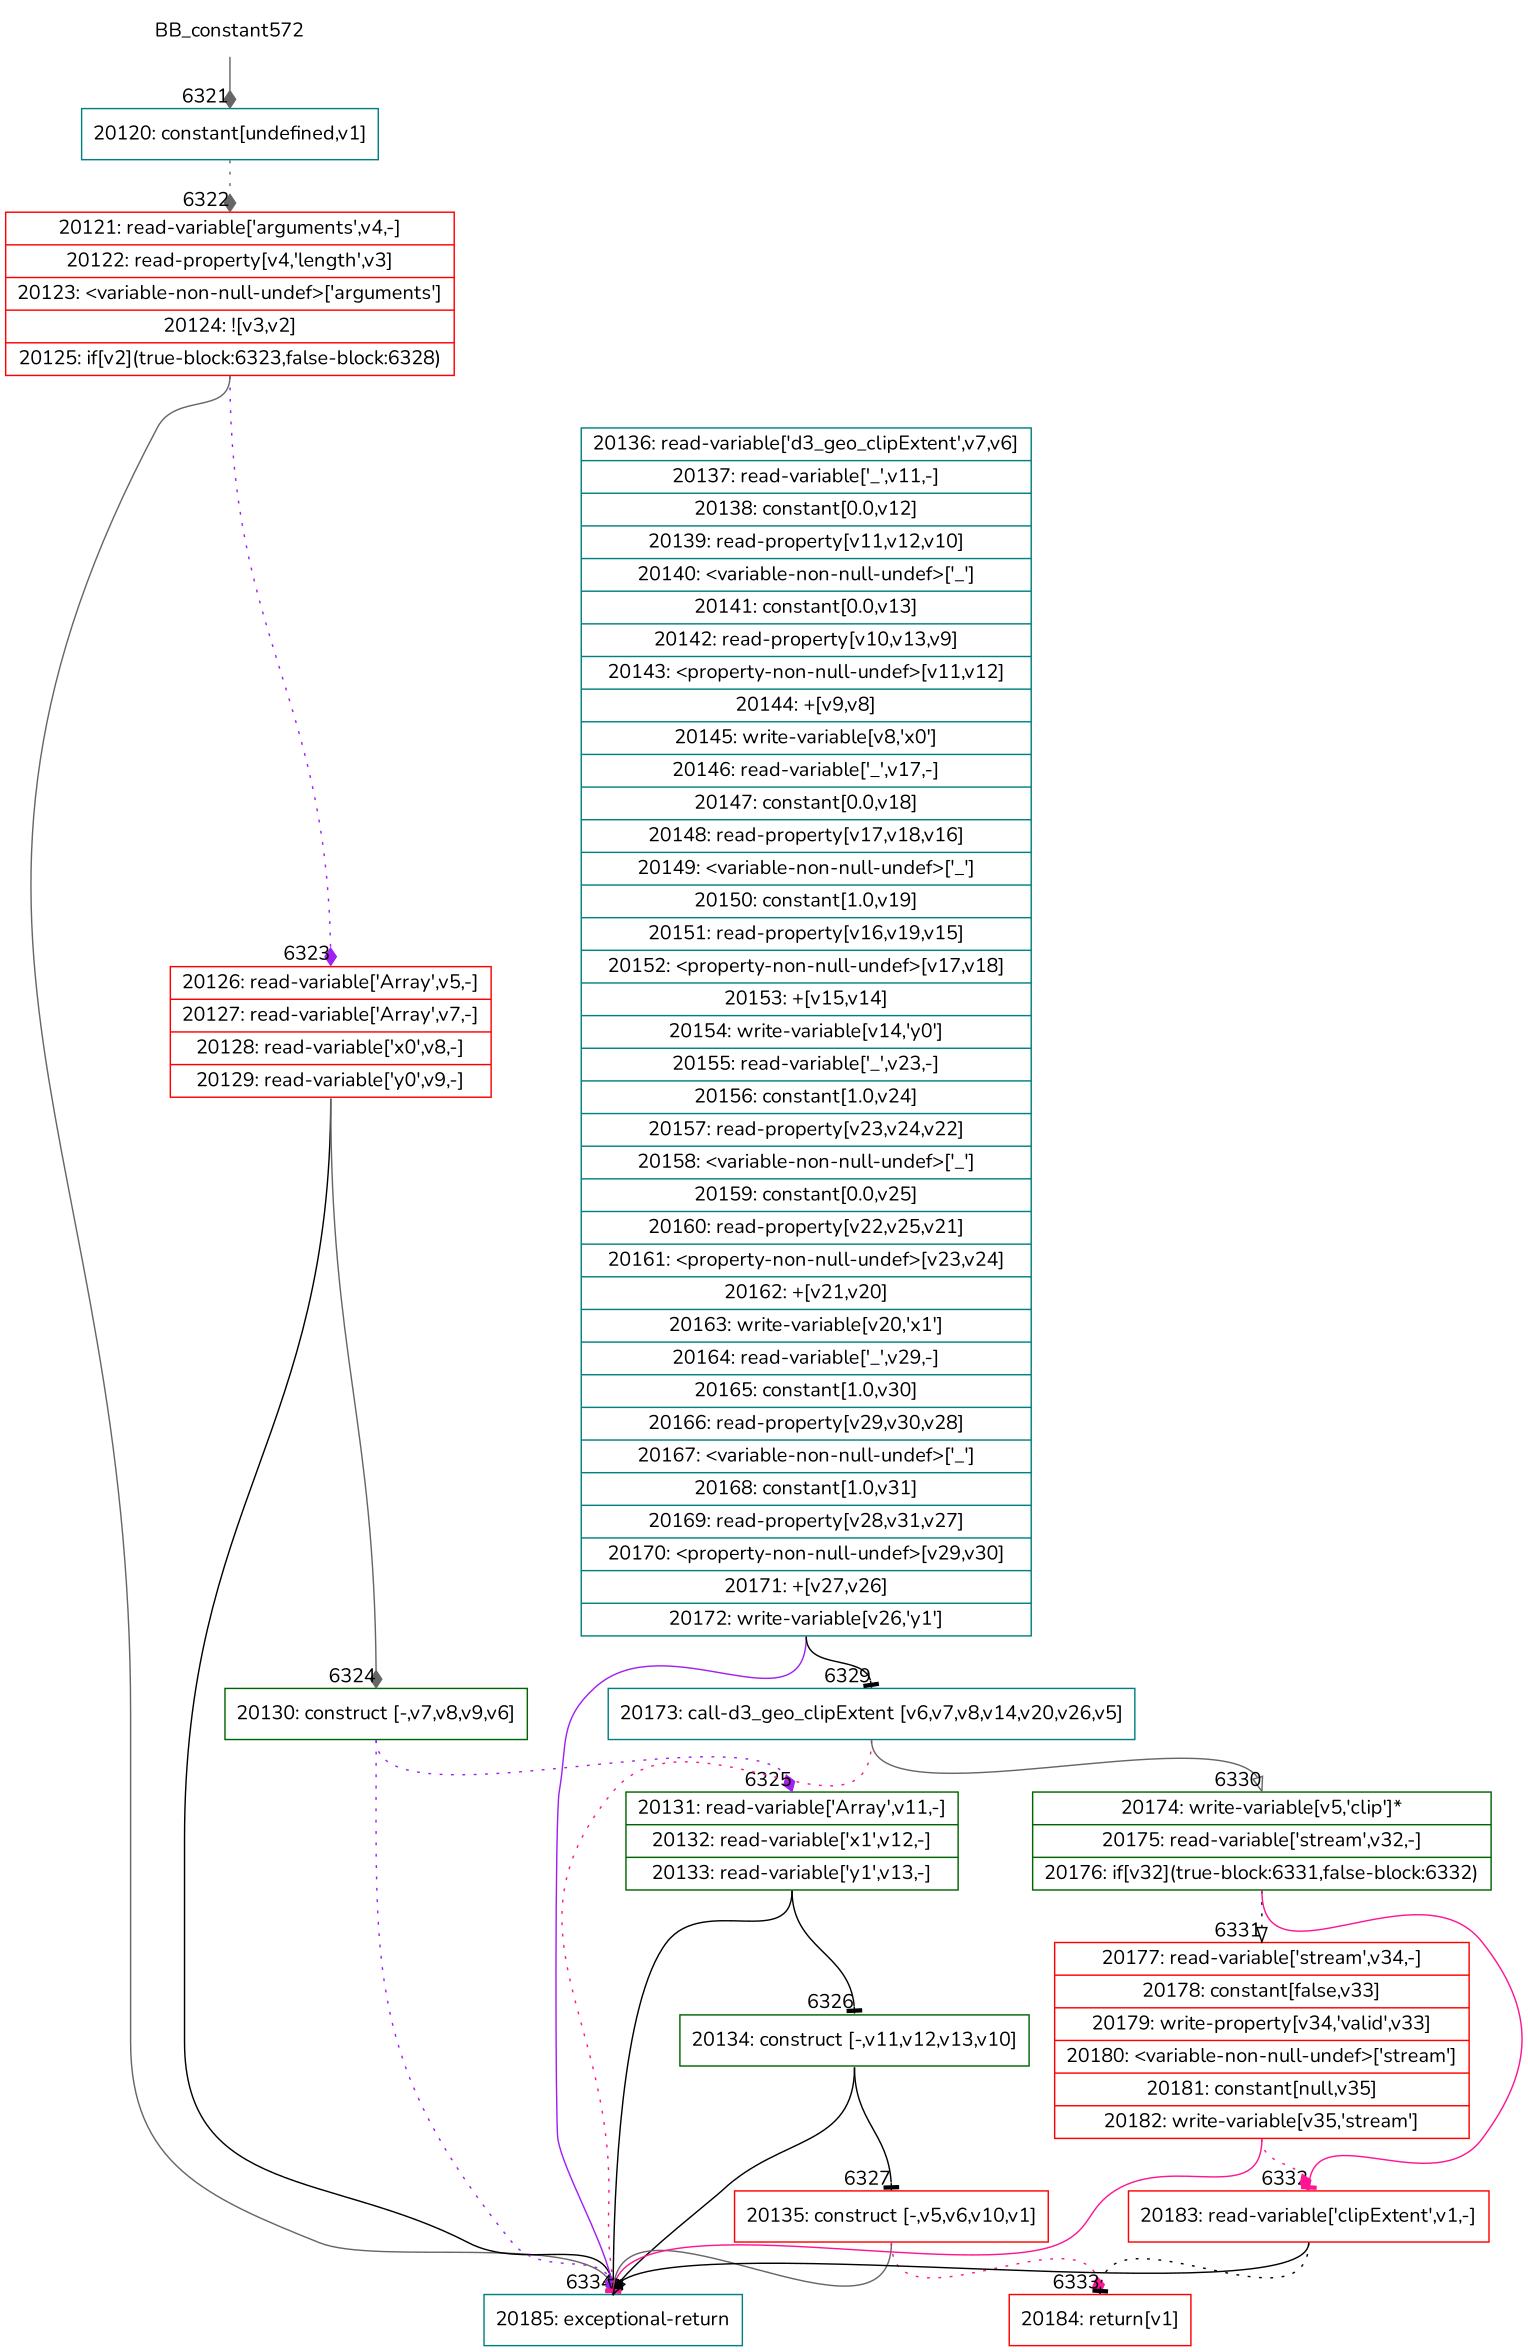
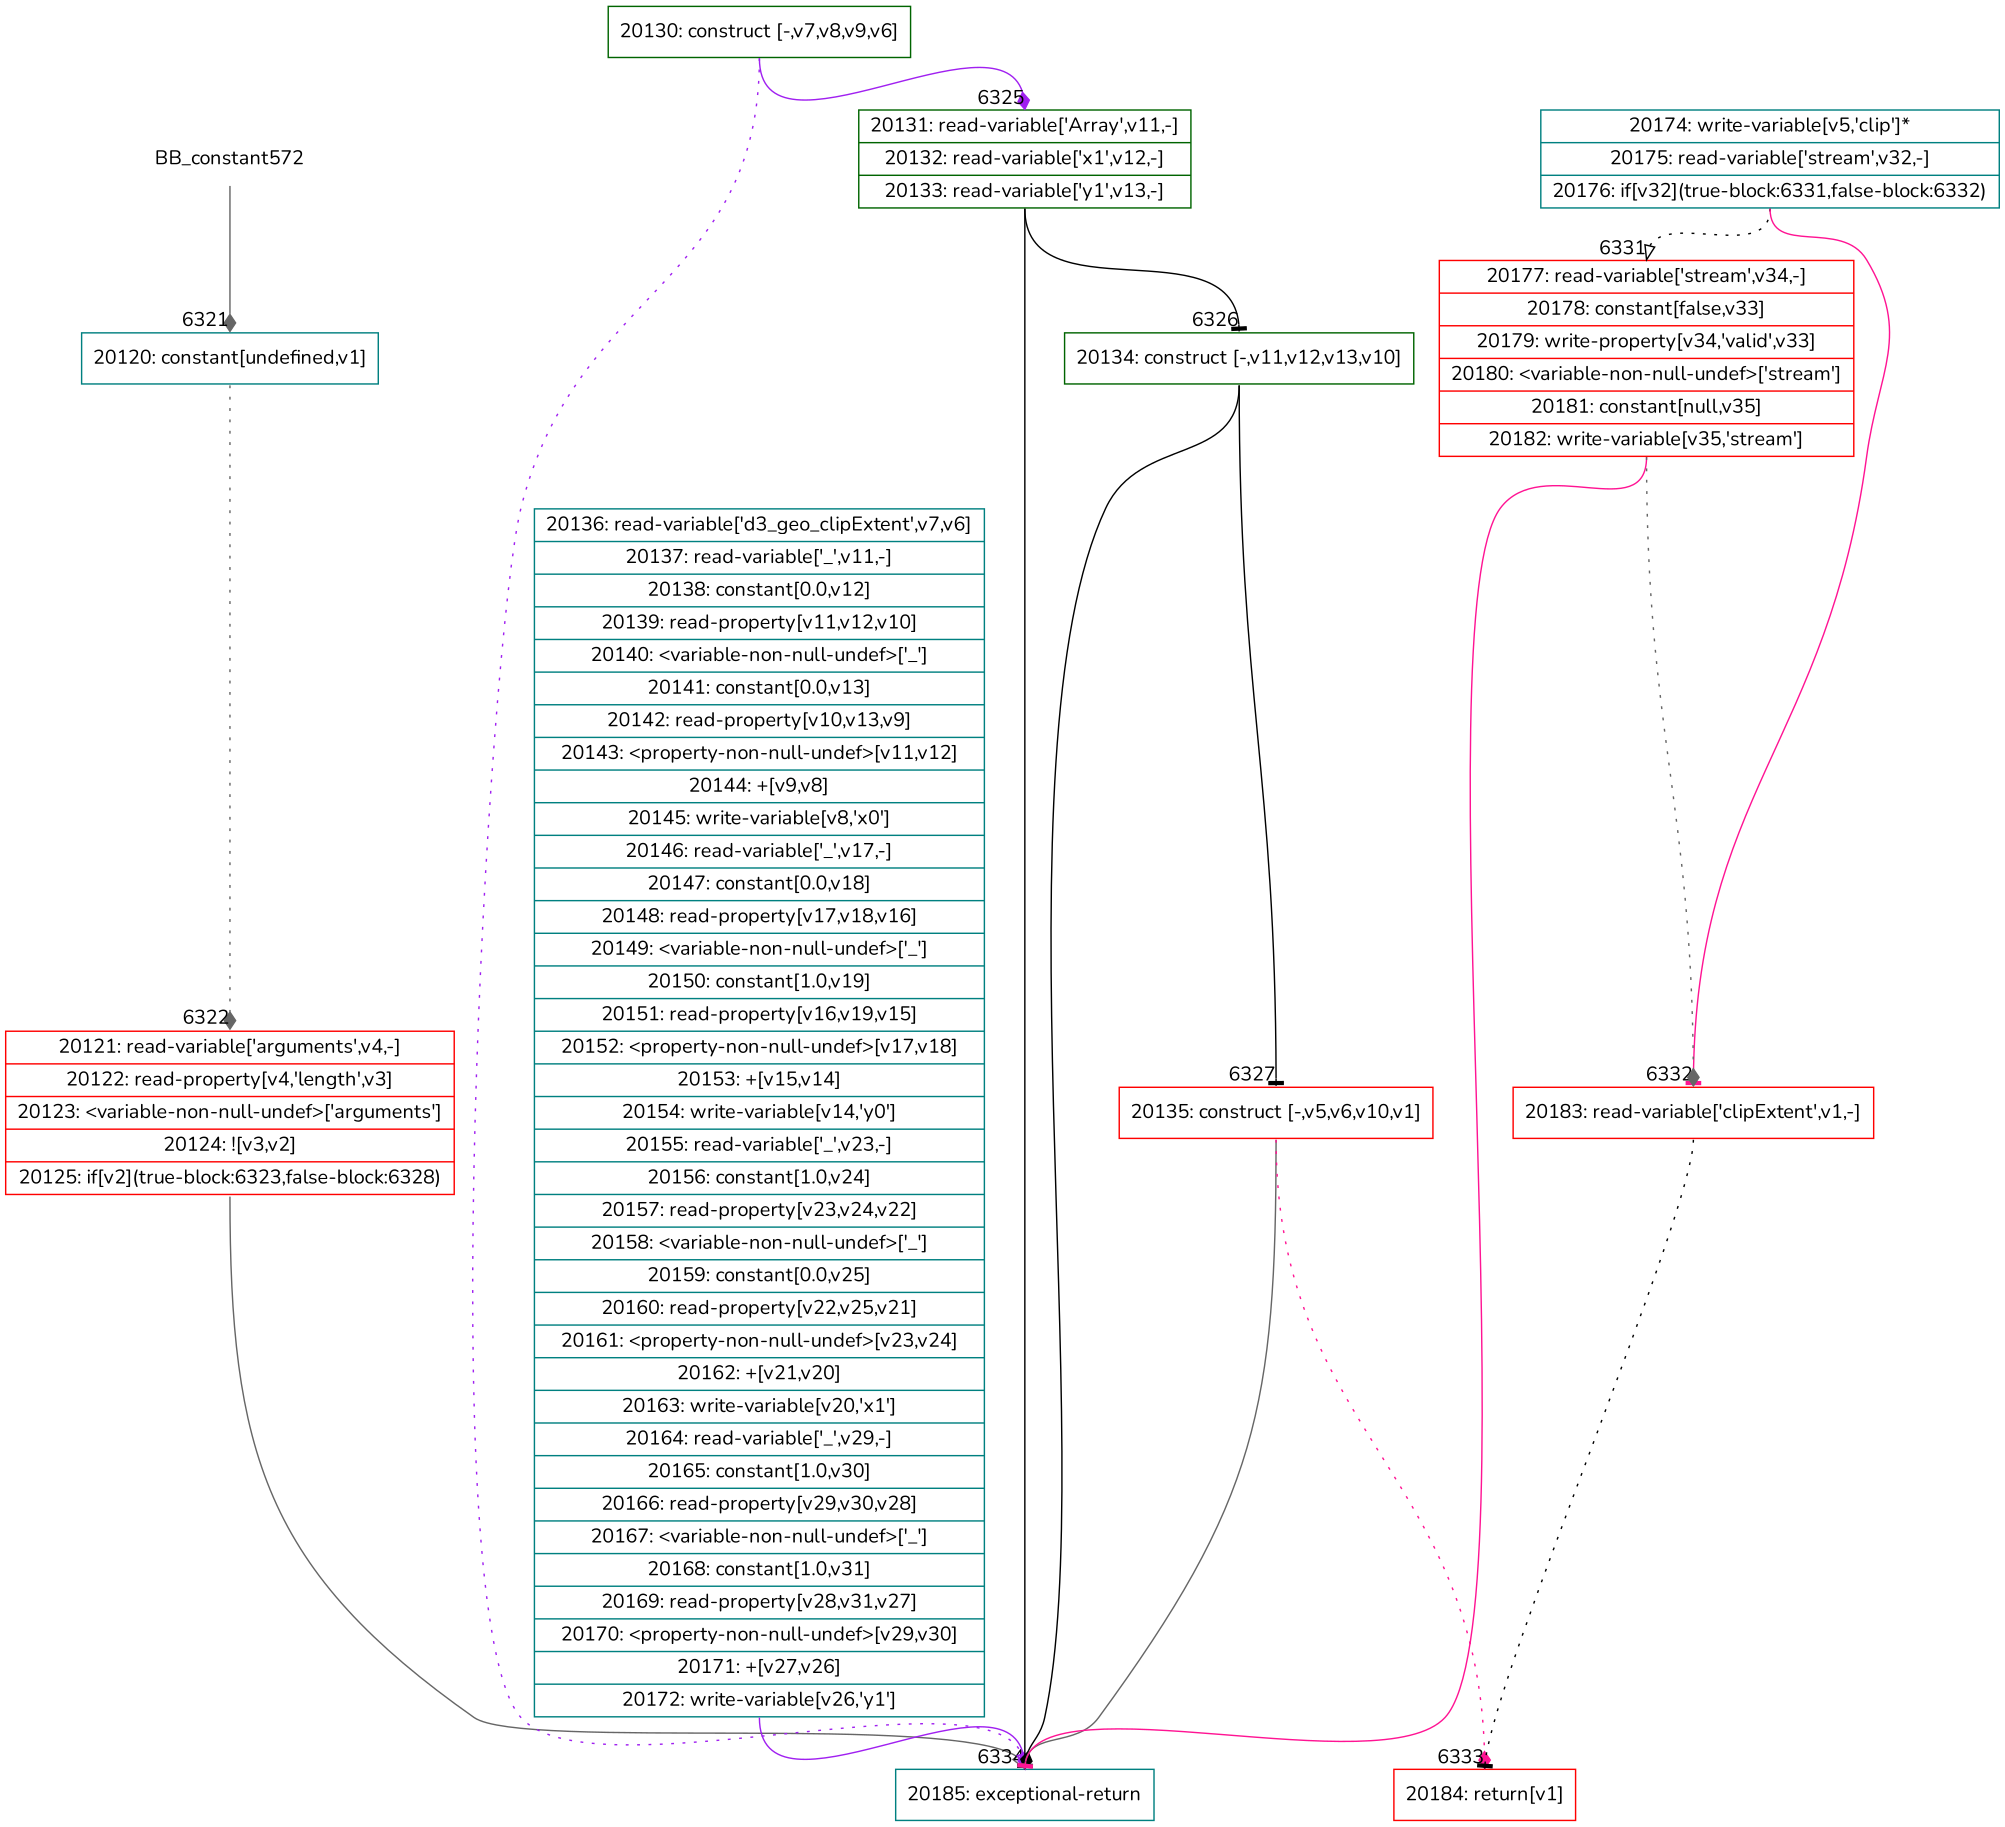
(331, 1032) -> none
(872, 1714) -> none
(576, 1767) -> (884, 86)
(1262, 1841) -> (1770, 159)
(634, 2033) -> (1025, 985)
(1277, 2161) -> (1669, 763)
(950, 2268) -> none
